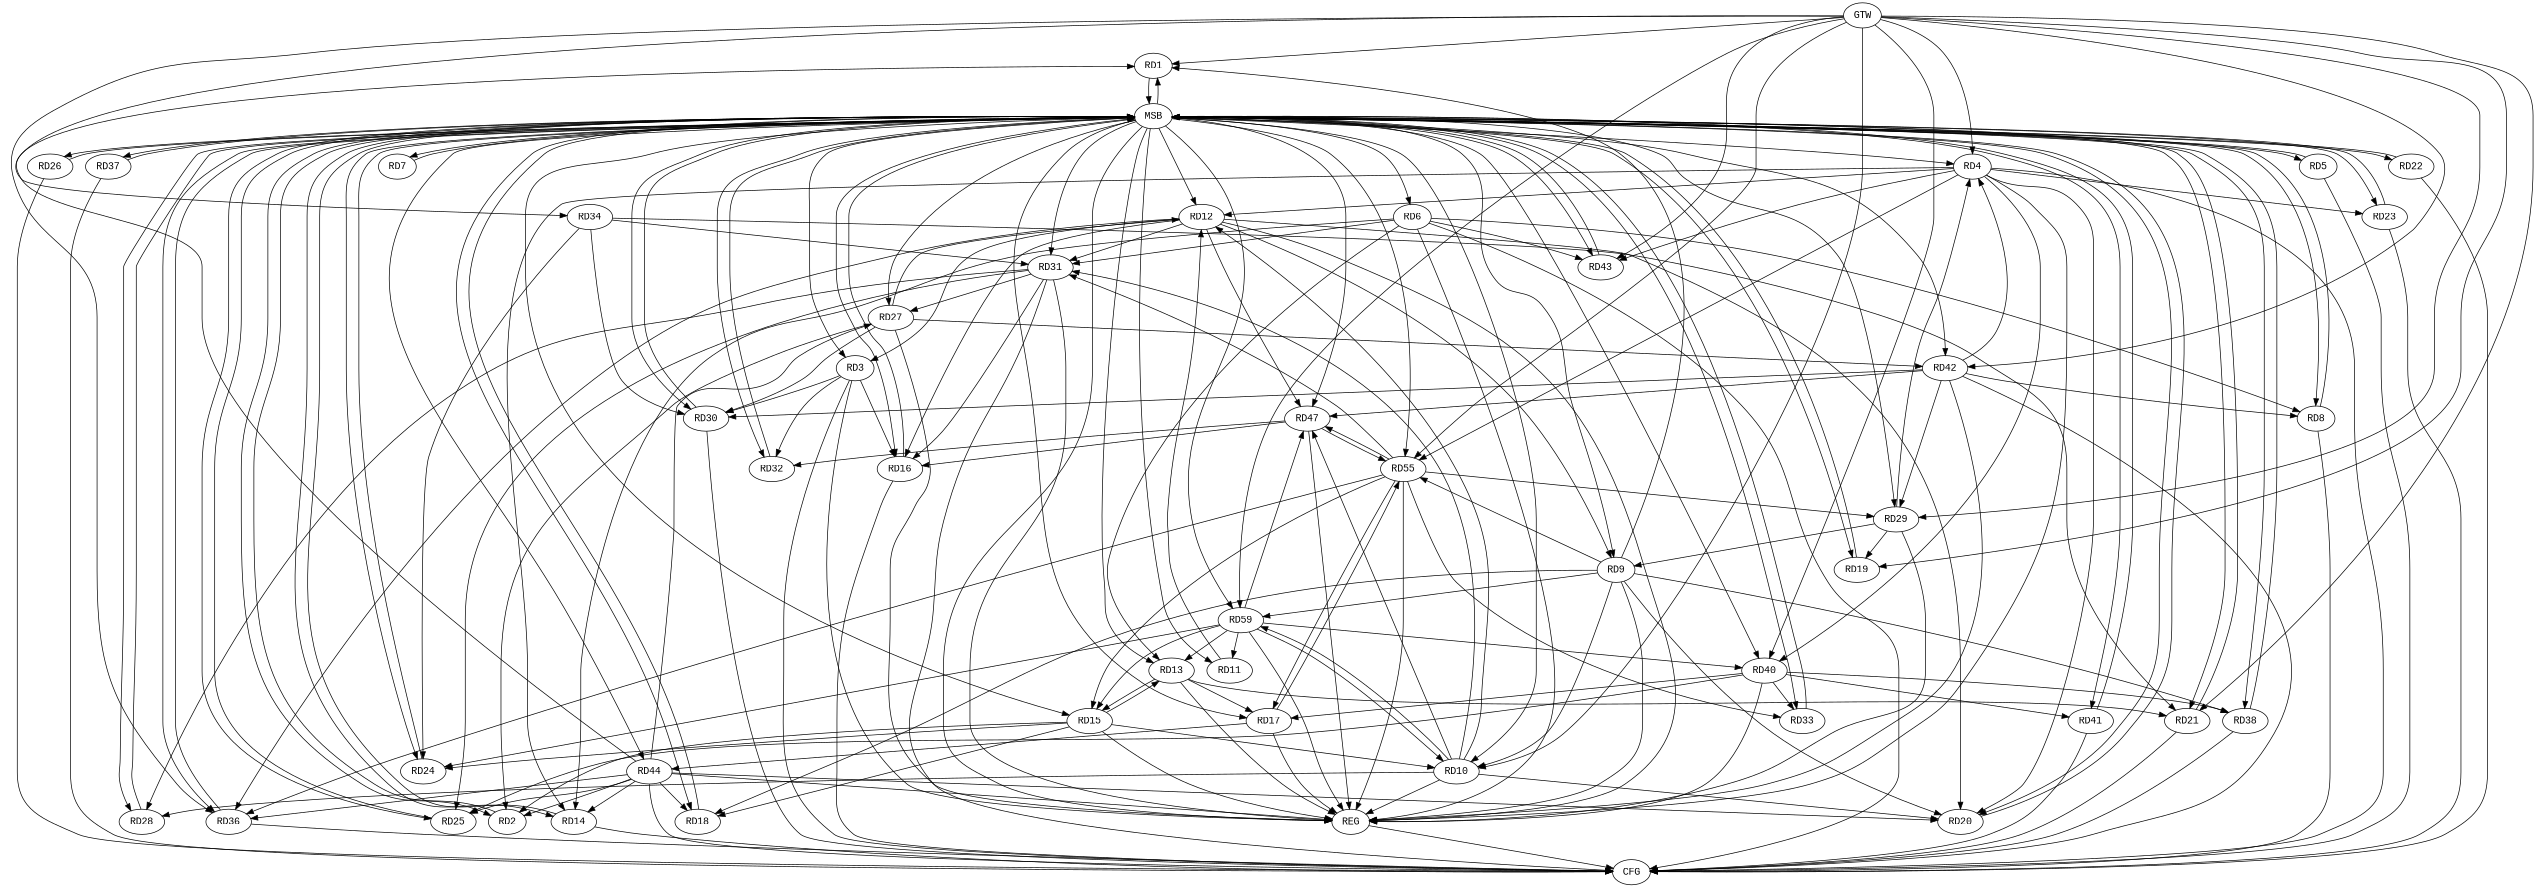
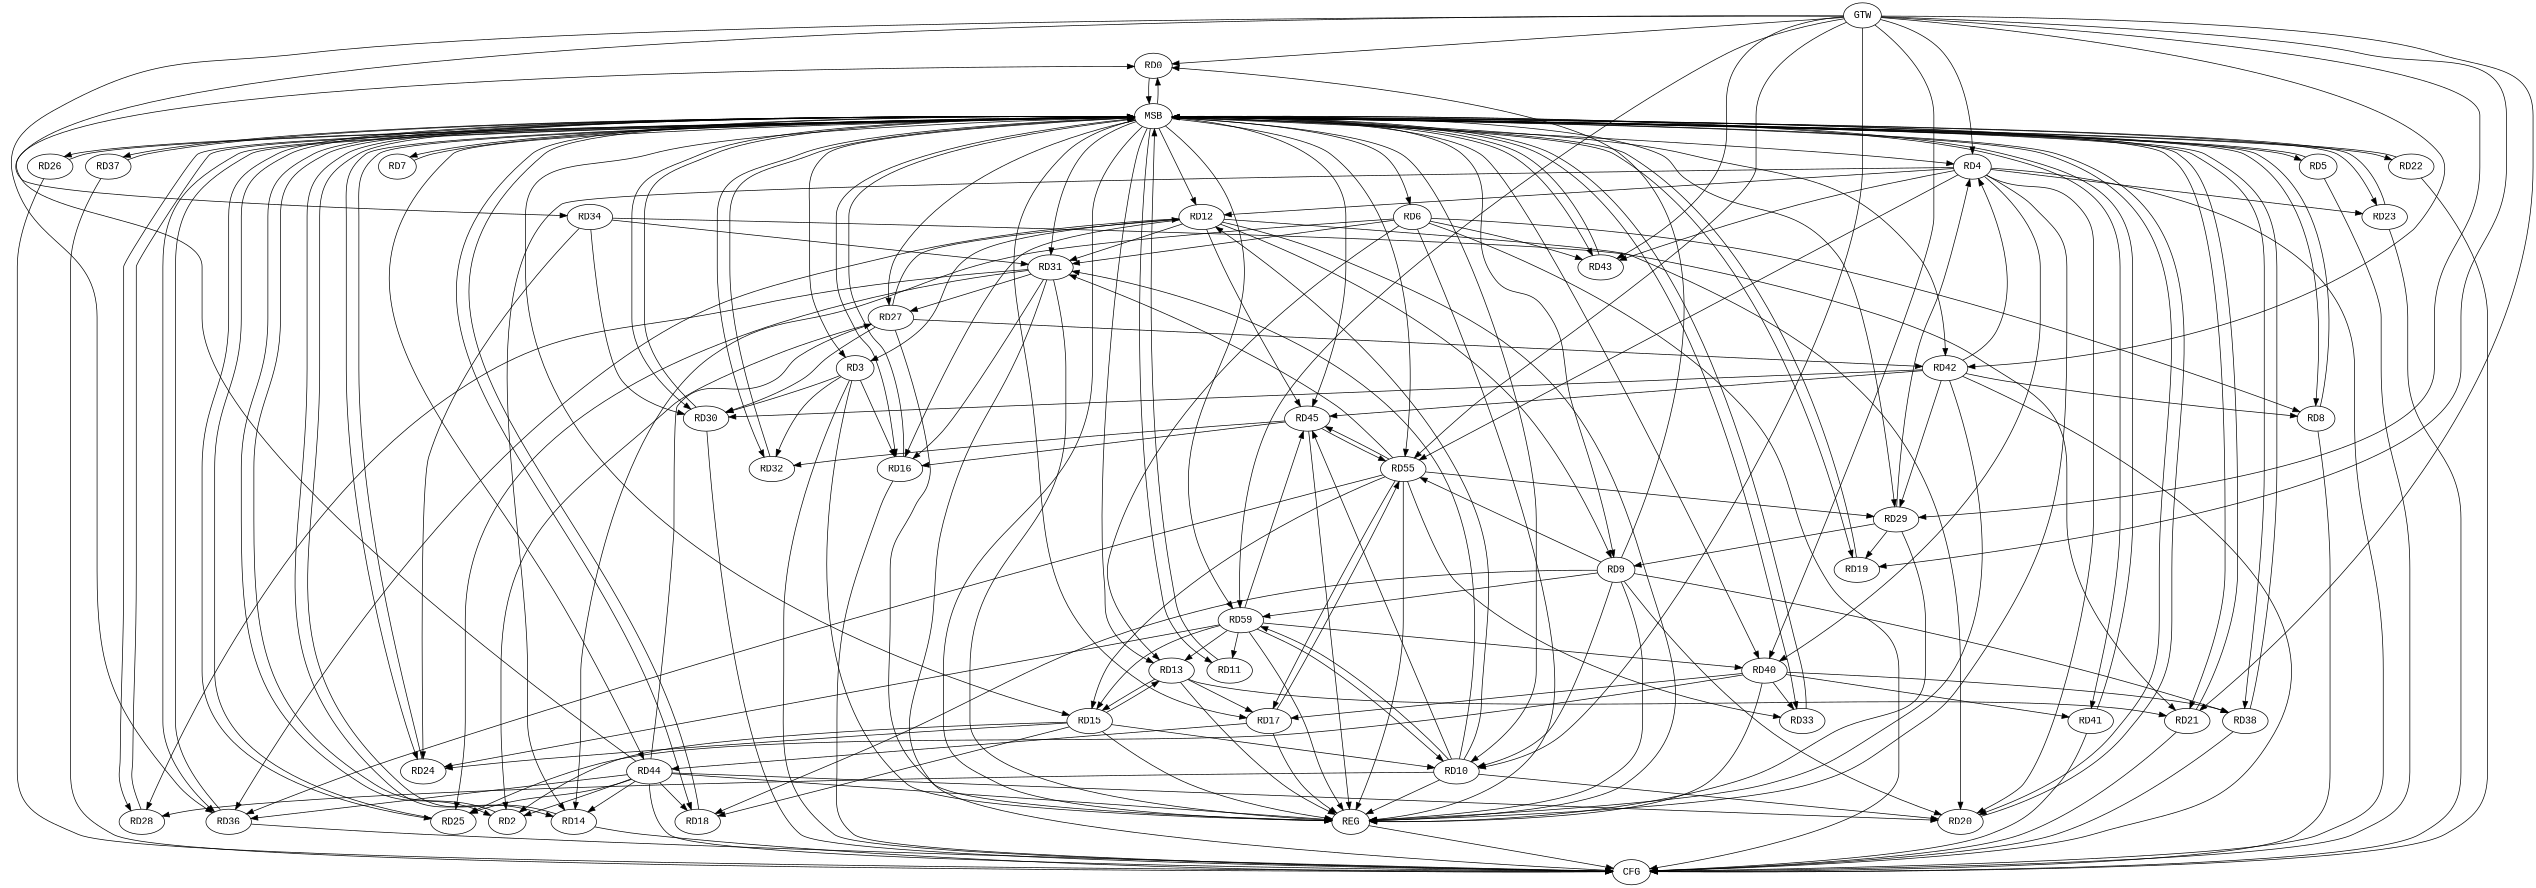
(1153, 66) -> (1153, 66)
(1307, 419) -> (1307, 419)
(1174, 454) -> (1154, 406)
